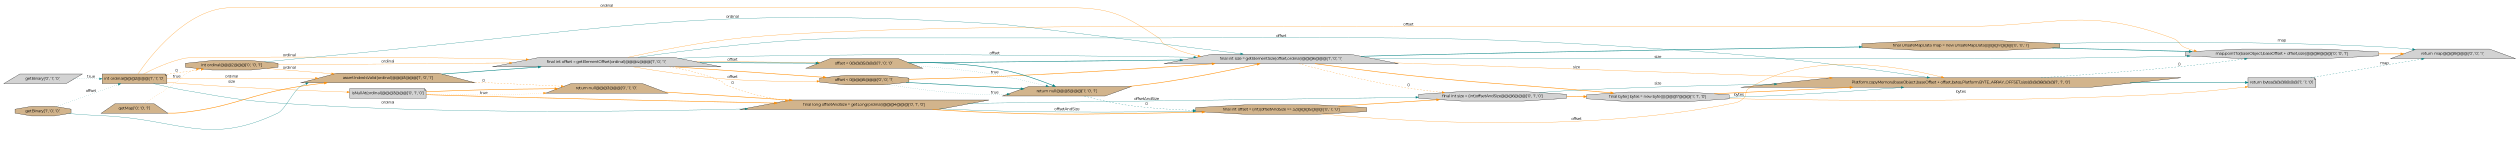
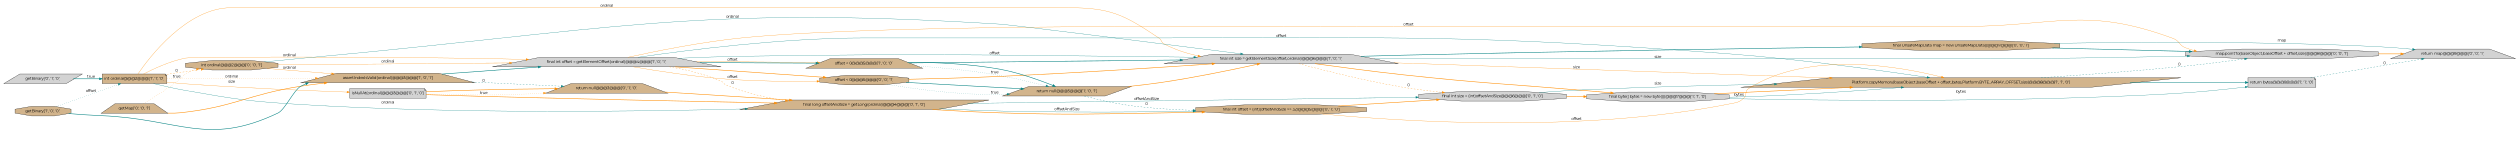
(2385, 63) -> (2385, 63)
(241, 78) -> (241, 78)
(86, 79) -> (86, 79)
(517, 84) -> (517, 84)
(1987, 100) -> (1987, 100)
(195, 128) -> (195, 128)
